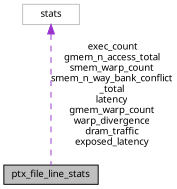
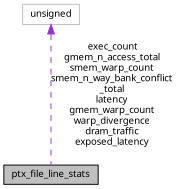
(51, 14) -> (51, 14)
